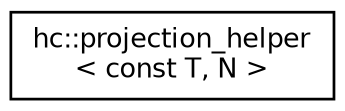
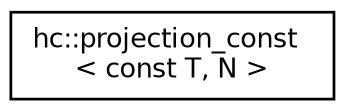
(172, 56) -> (172, 56)
